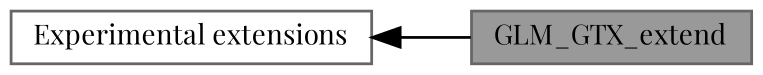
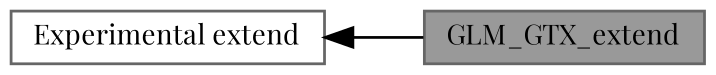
(191, 37) -> (168, 37)
